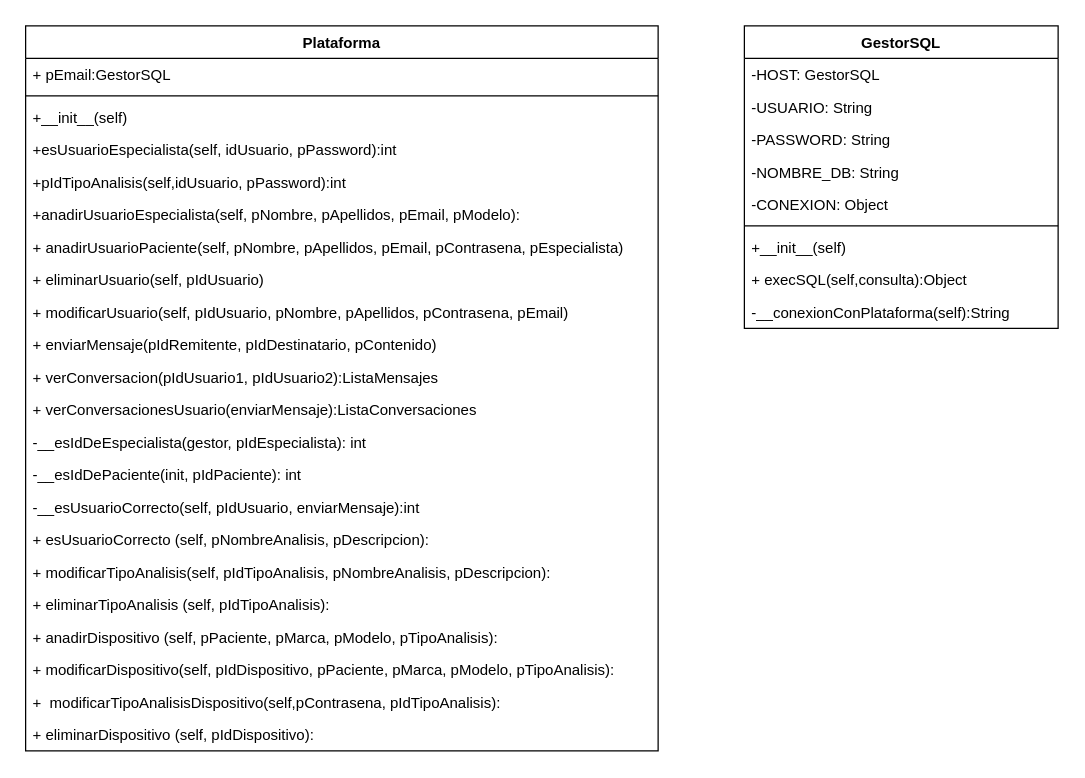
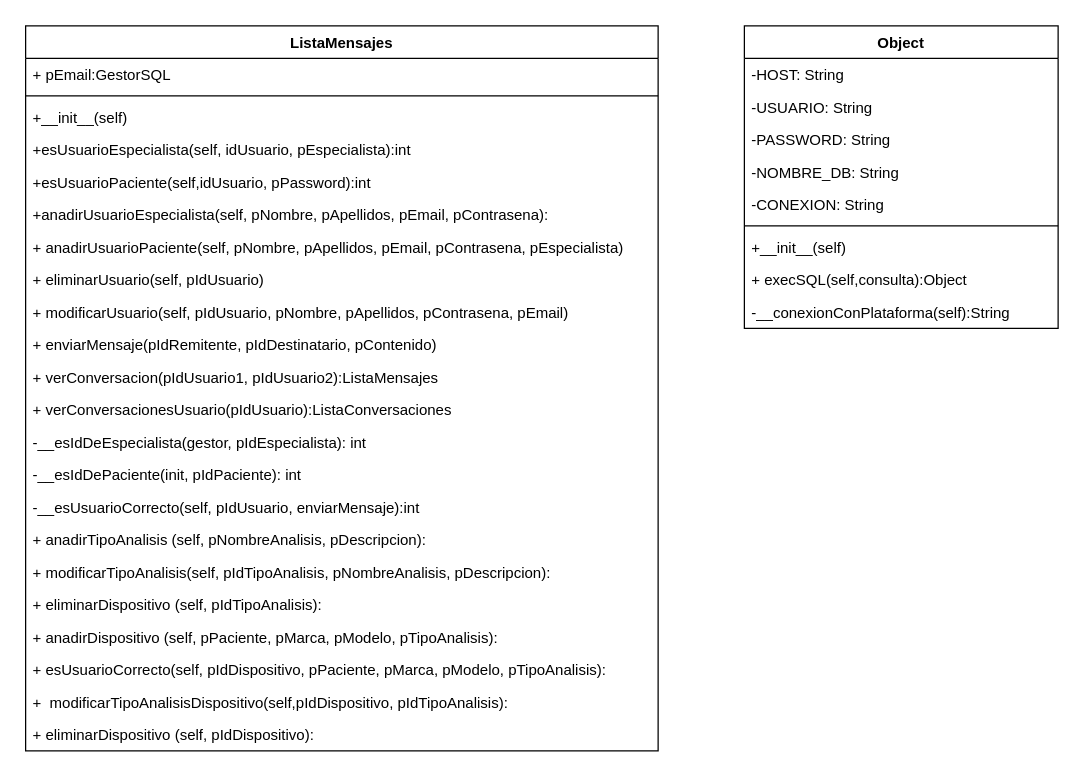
(341, 43) -> (341, 43)
(901, 43) -> (901, 43)
(815, 75) -> (800, 75)
(234, 150) -> (245, 150)
(207, 183) -> (219, 183)
(819, 205) -> (817, 205)
(290, 215) -> (309, 215)
(275, 410) -> (262, 410)
(251, 540) -> (247, 540)
(199, 605) -> (196, 605)
(351, 670) -> (347, 670)
(296, 703) -> (302, 703)
